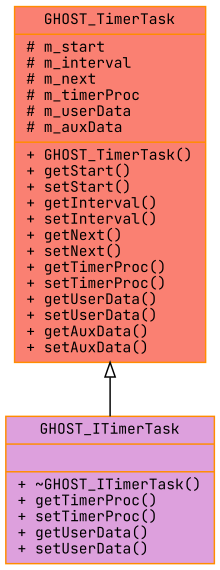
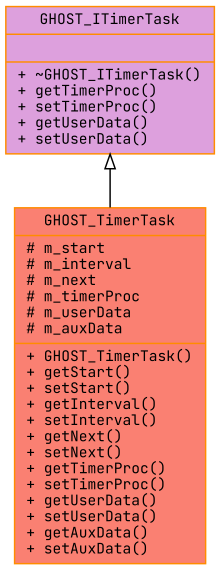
(110, 397) -> (110, 188)
